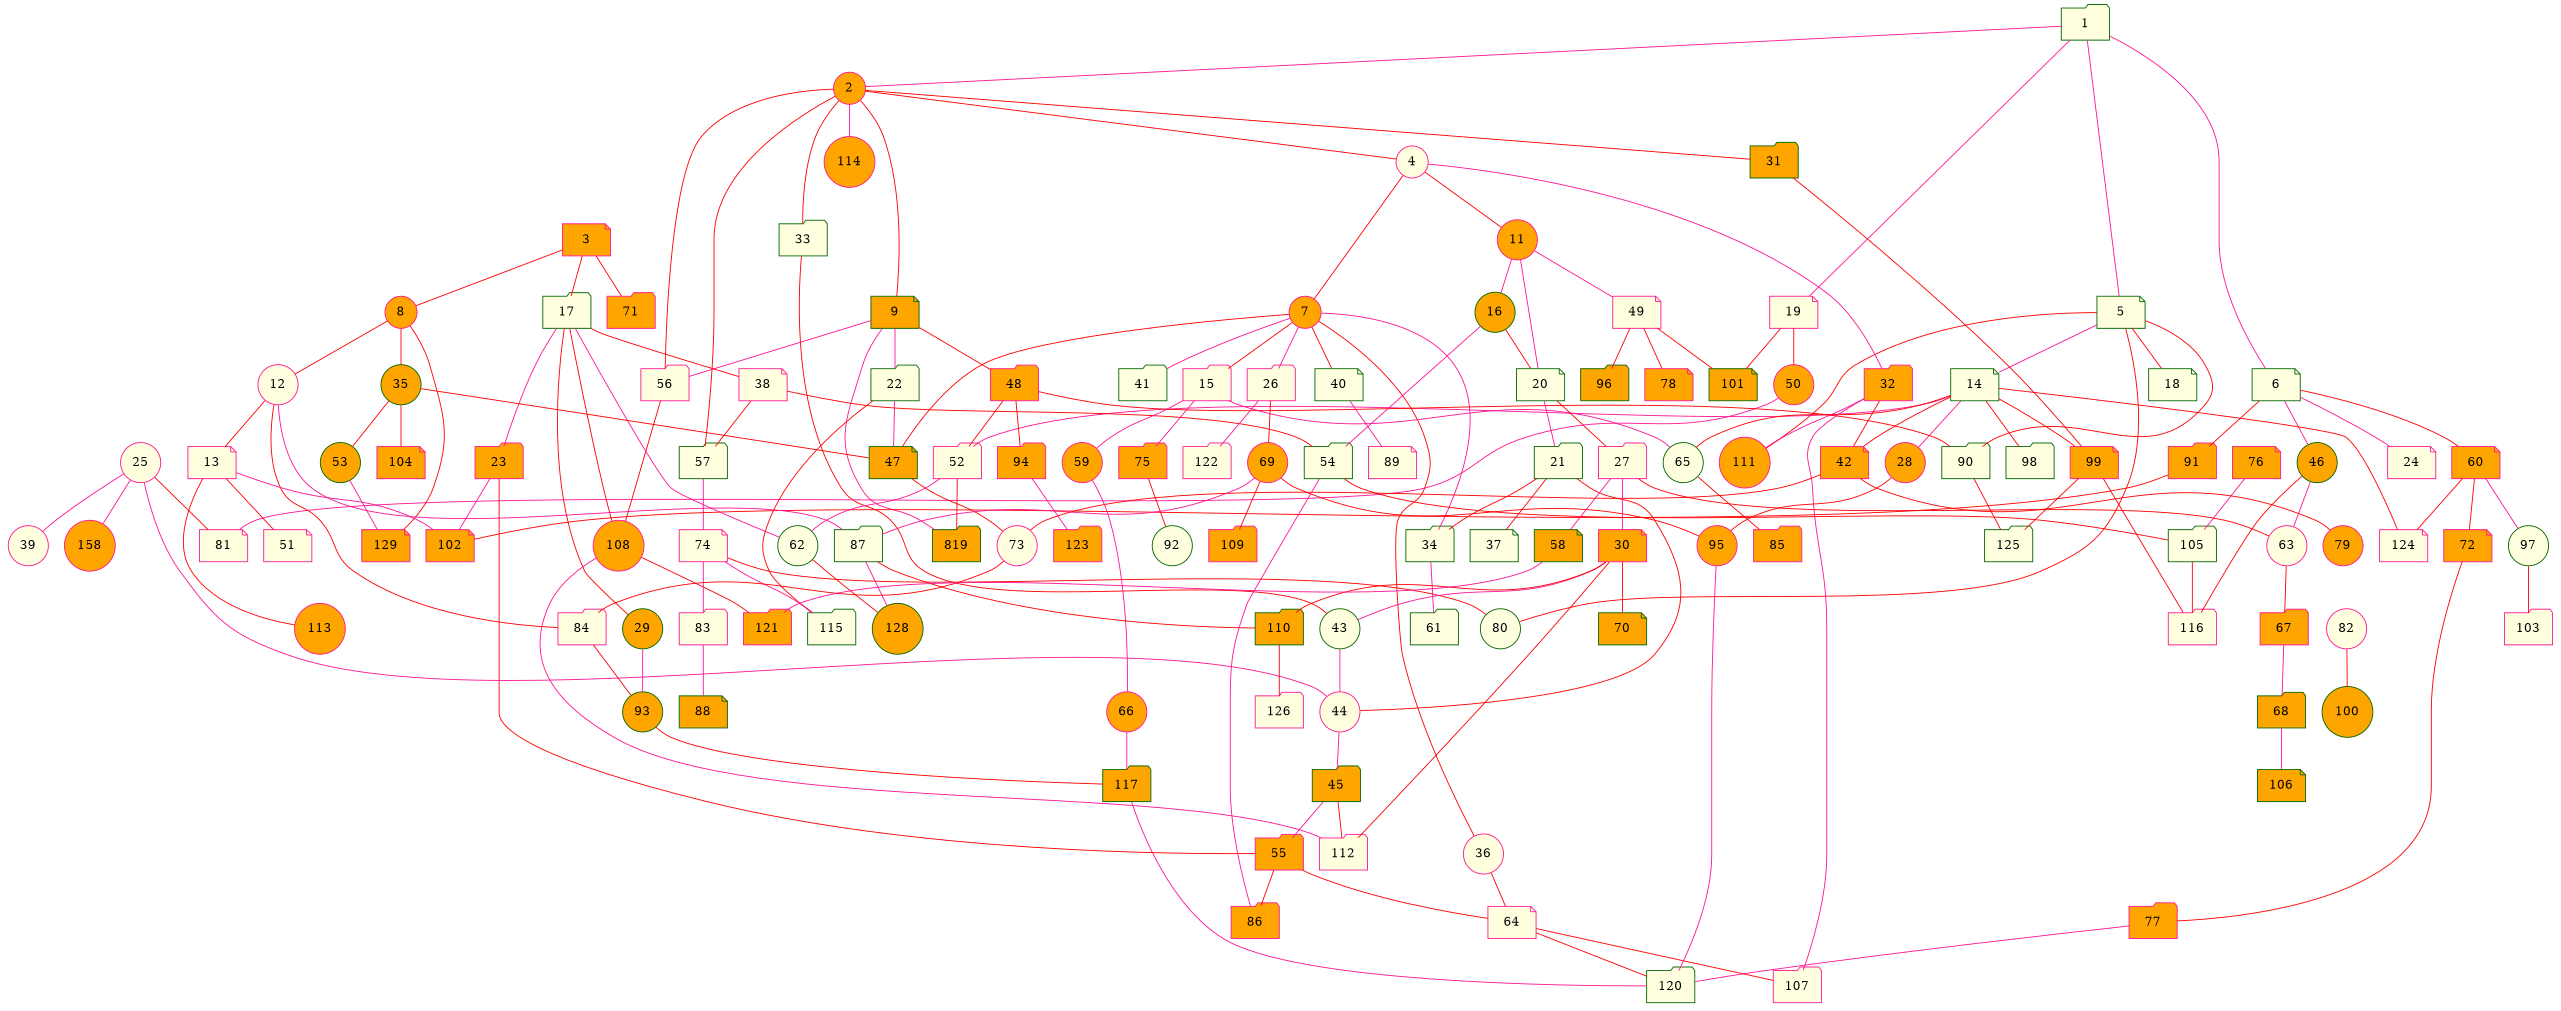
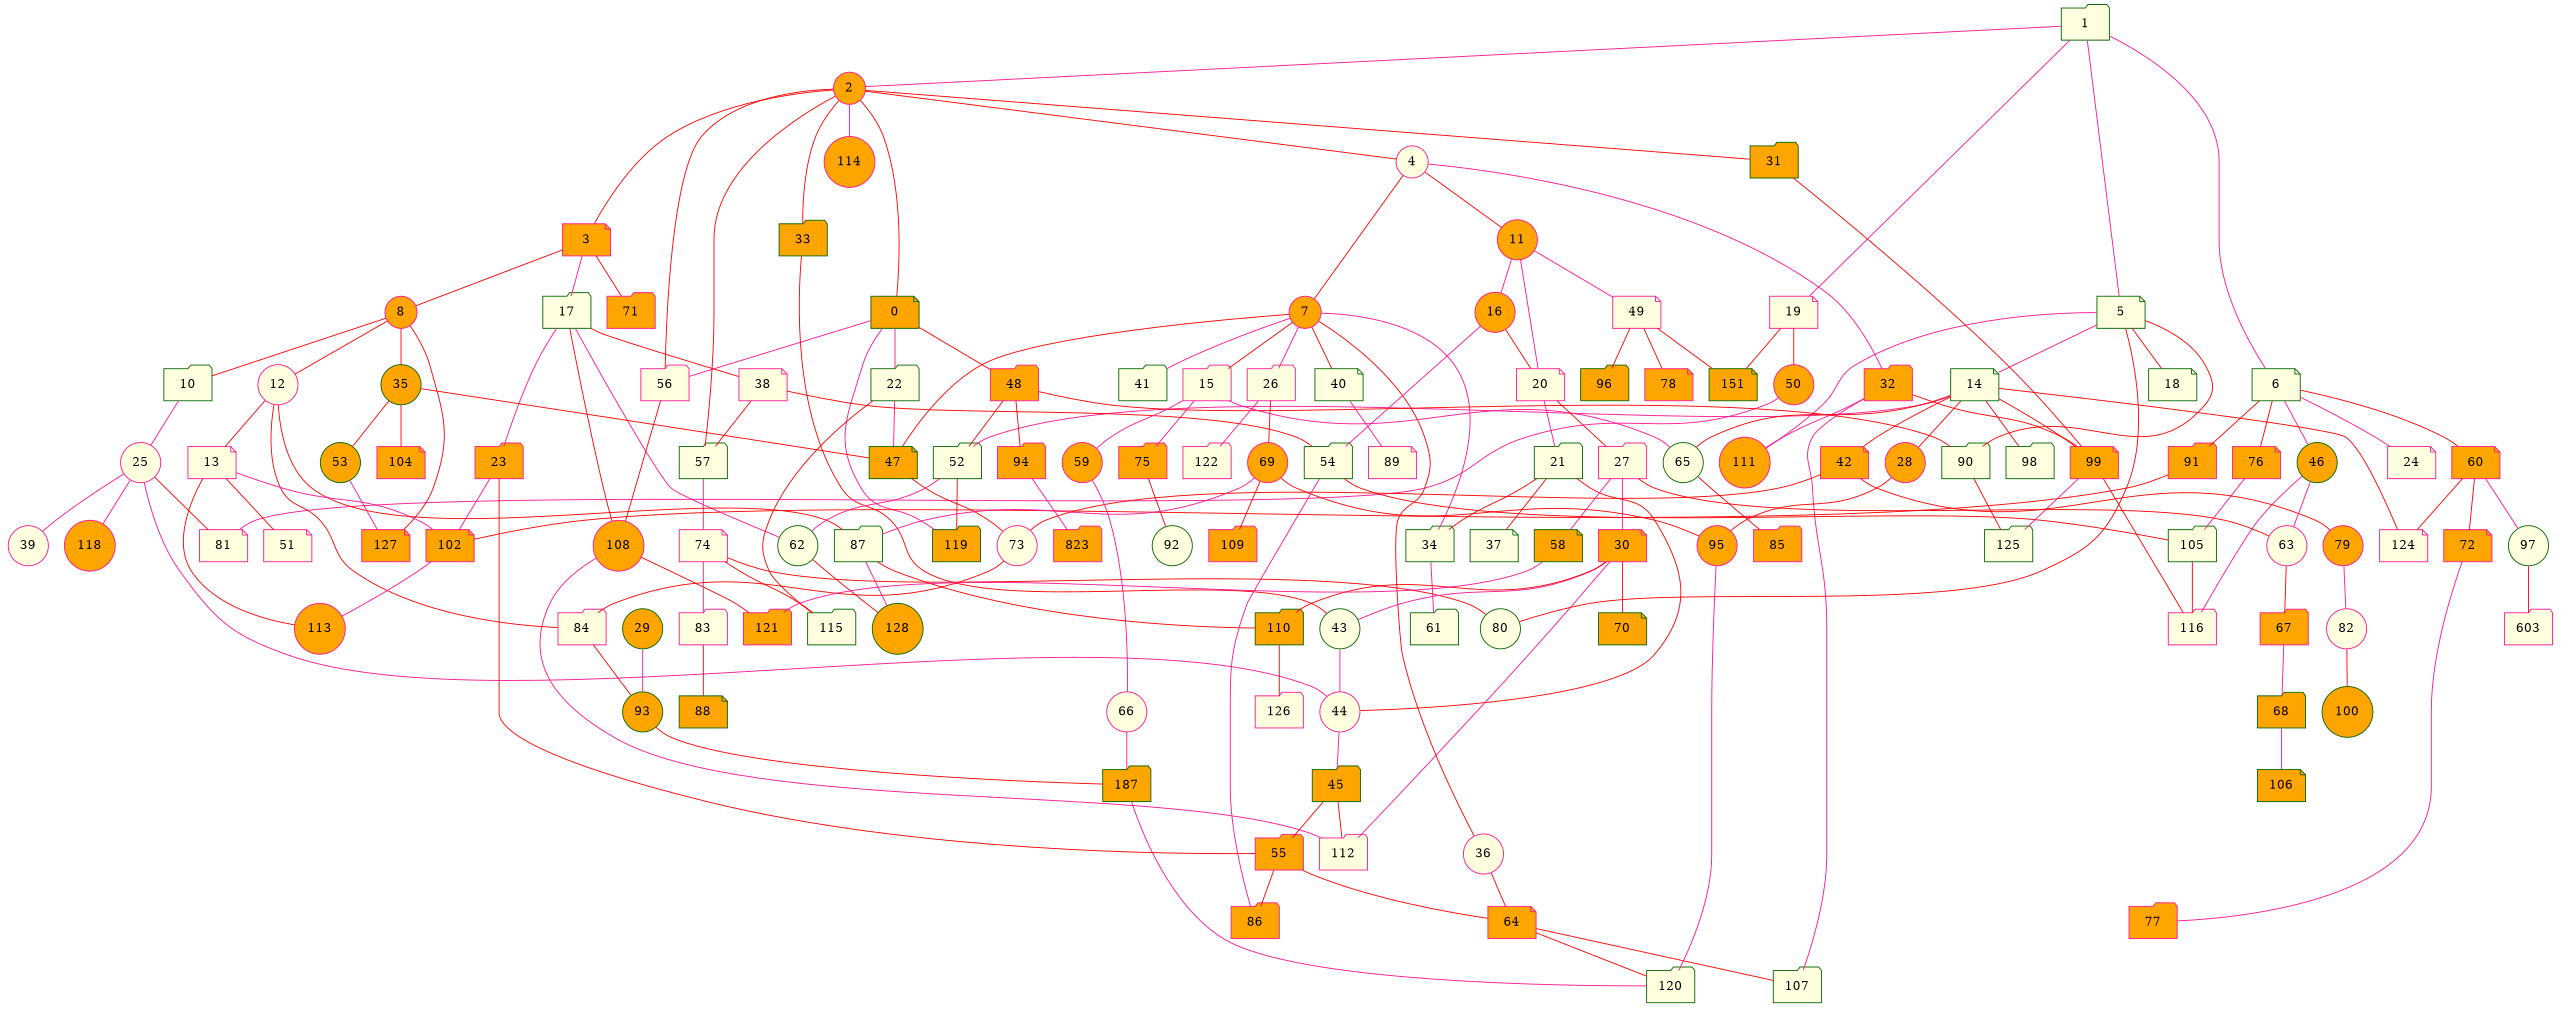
none -> (694, 122)
(803, 240) -> (803, 240)
(577, 276) -> (577, 276)
(895, 312) -> (895, 312)
(1495, 312) -> (1495, 312)
(1913, 339) -> (1913, 339)
none -> (188, 385)
(1541, 385) -> (1541, 385)
(1733, 385) -> (1733, 385)
(1940, 424) -> (1940, 424)
(1864, 427) -> (1988, 415)
none -> (2265, 428)
(957, 463) -> (957, 463)
(561, 482) -> none
(2051, 504) -> (2051, 504)
(530, 517) -> (530, 517)
(2245, 539) -> (2245, 539)
(90, 546) -> (90, 546)
(386, 546) -> (386, 546)
(956, 546) -> (956, 546)
(1078, 546) -> (1078, 546)
(751, 578) -> (751, 578)
none -> (394, 586)
none -> (2345, 587)
(2528, 629) -> (2528, 629)
(703, 668) -> (703, 668)
(1492, 695) -> (1492, 695)
(1127, 712) -> (1127, 712)
(1127, 786) -> (1127, 786)
(1308, 820) -> (1308, 820)
(2421, 827) -> (2421, 827)
(1512, 922) -> (1512, 922)
(1912, 951) -> none
(1797, 987) -> (1797, 987)
